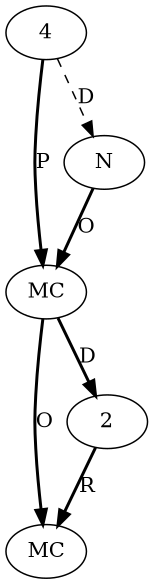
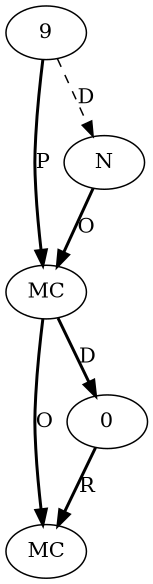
(46, 33) -> (46, 33)
(107, 422) -> (107, 422)
